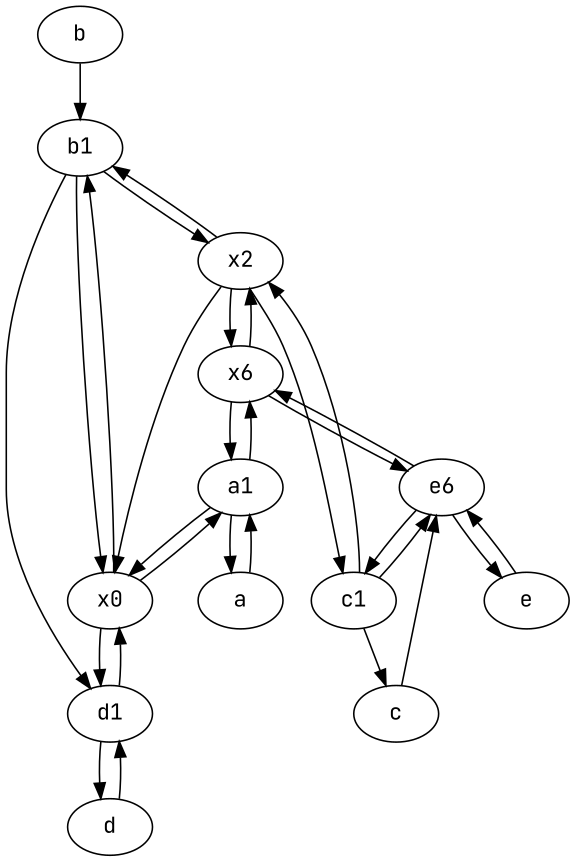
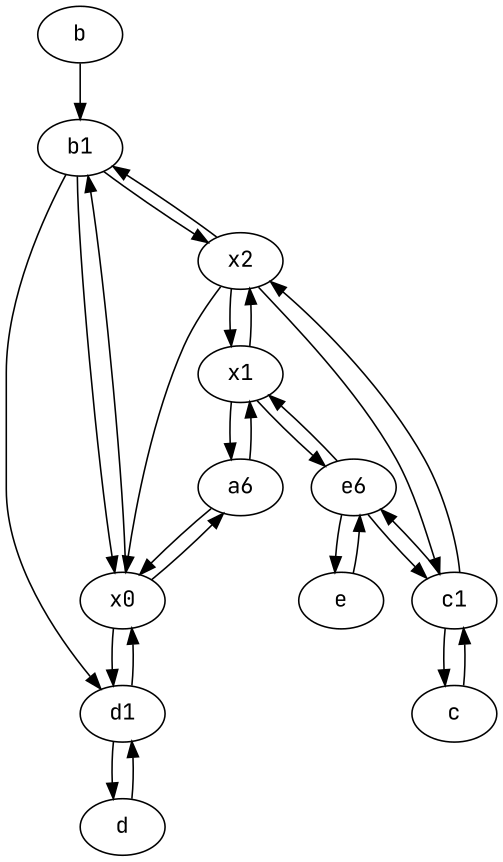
(241, 374) -> (241, 374)
(241, 487) -> (241, 487)
(241, 601) -> none
(417, 608) -> (465, 665)
